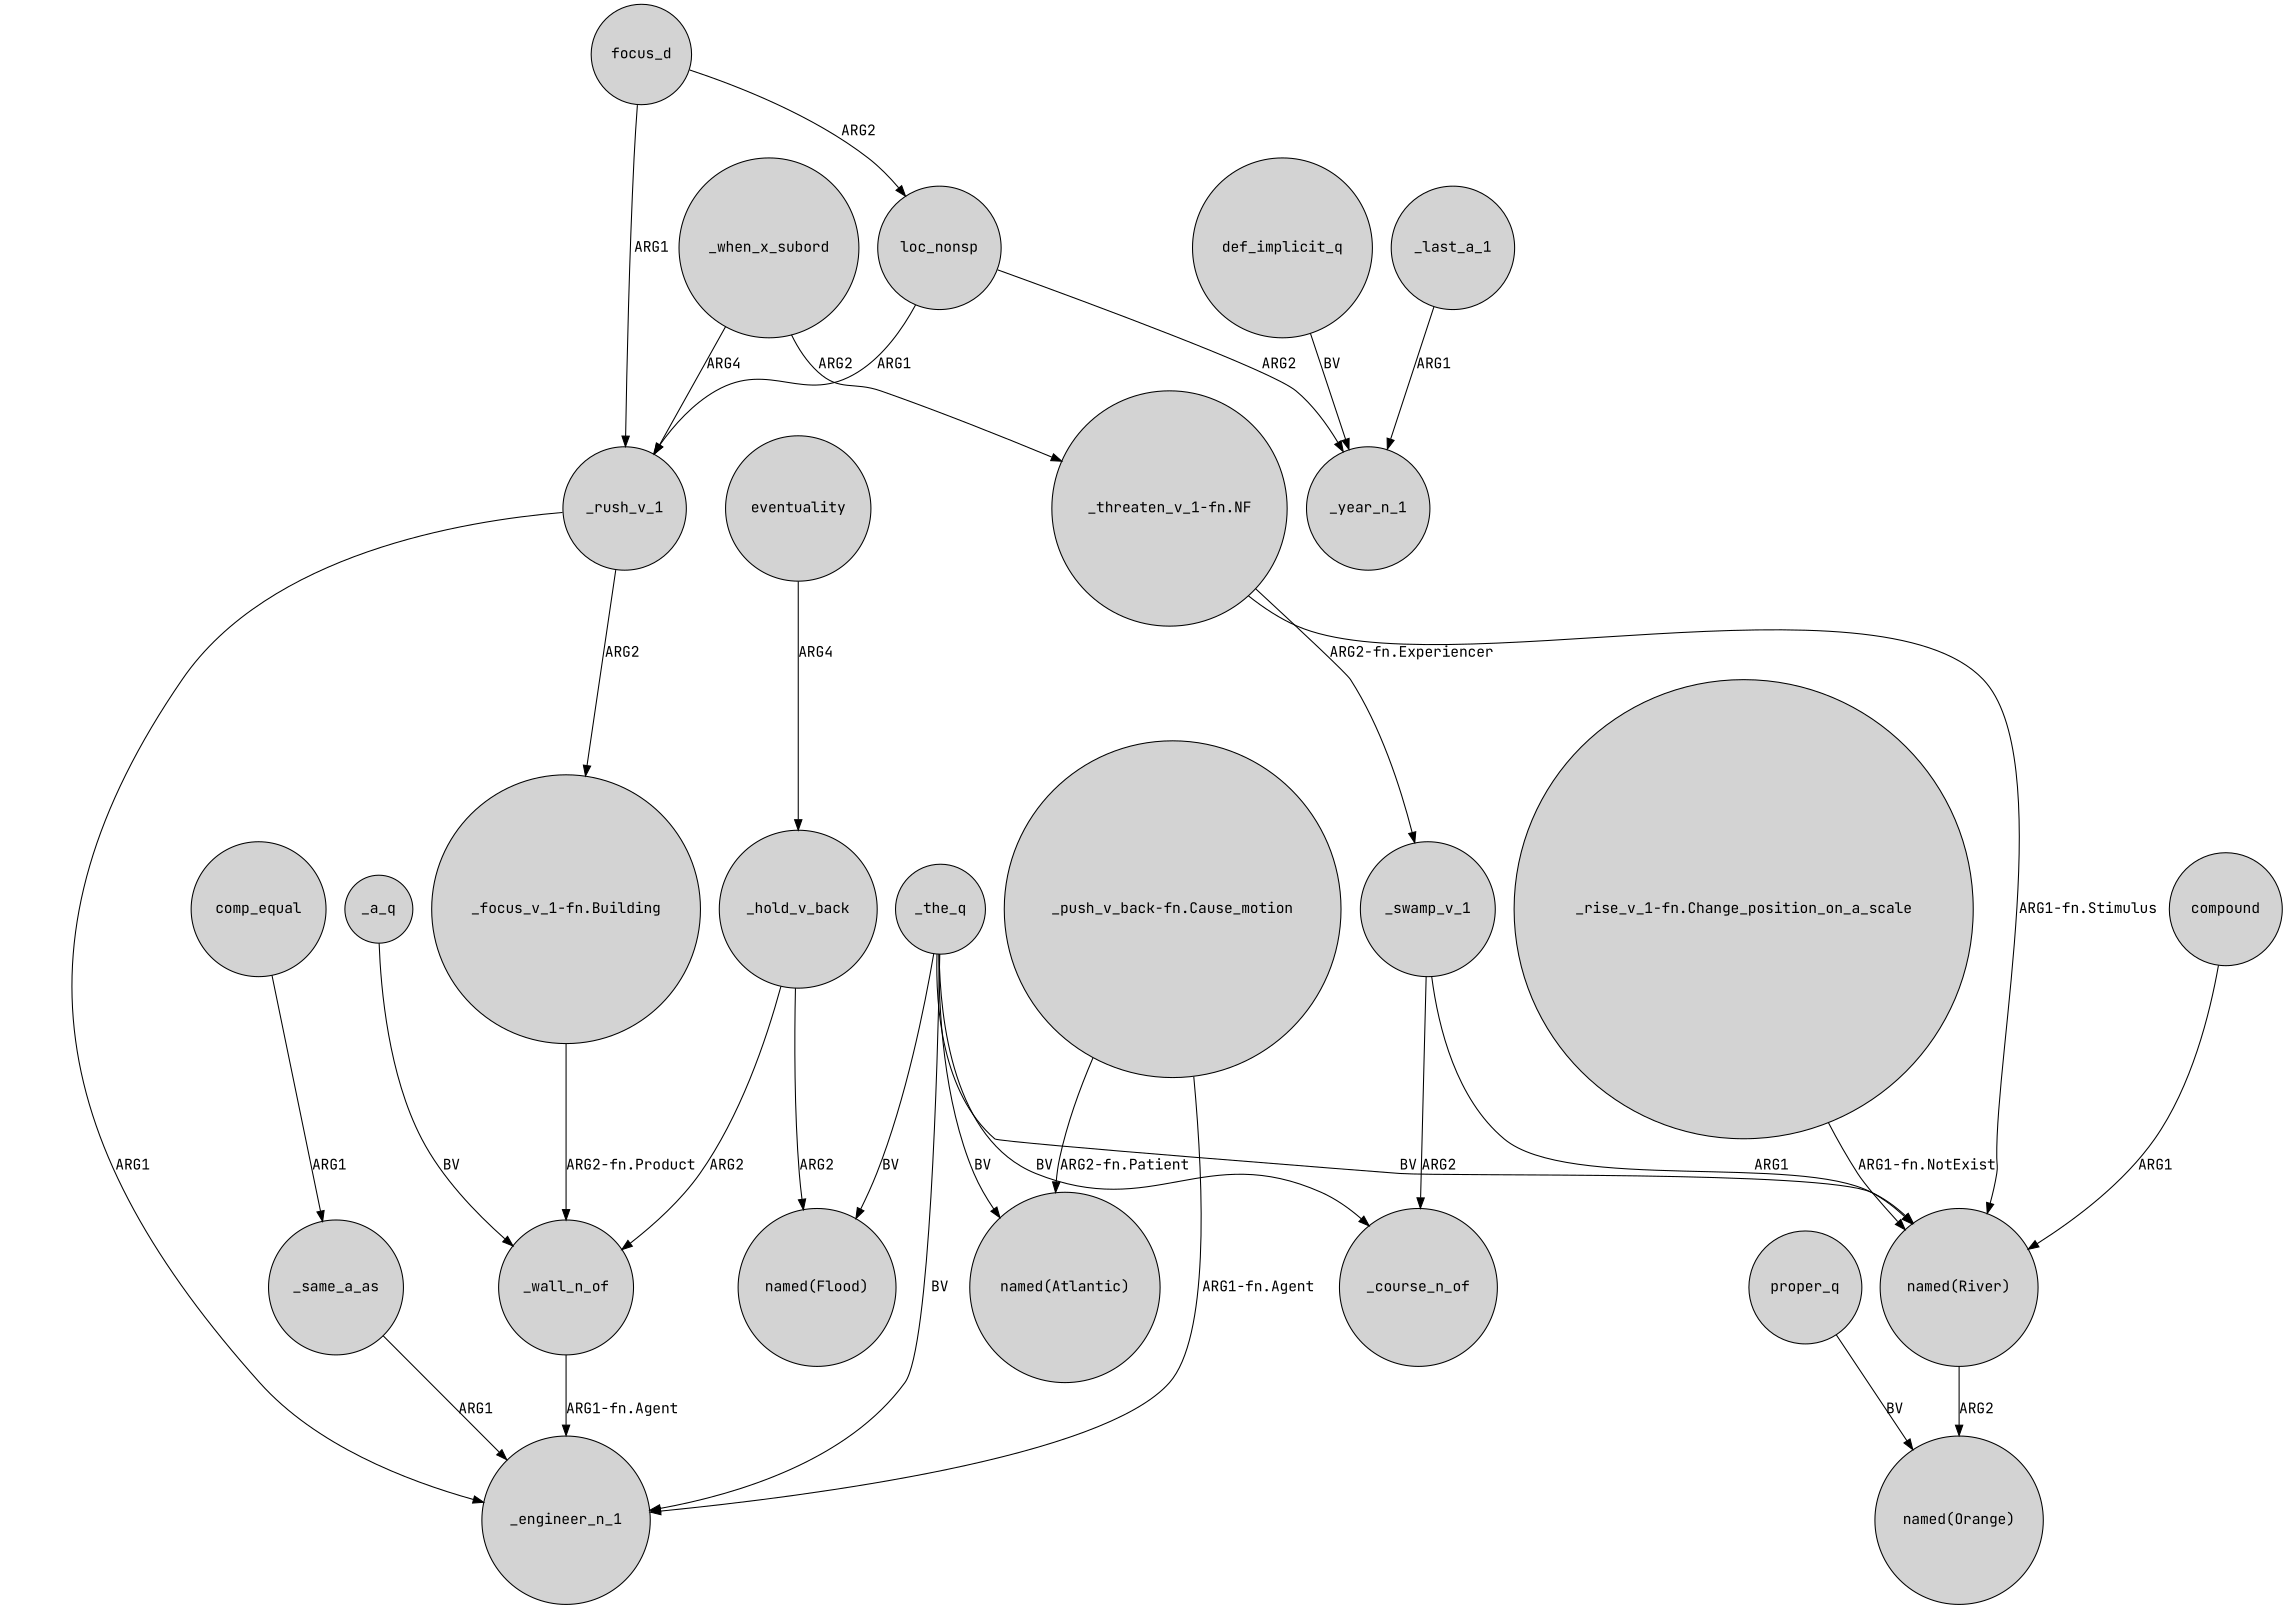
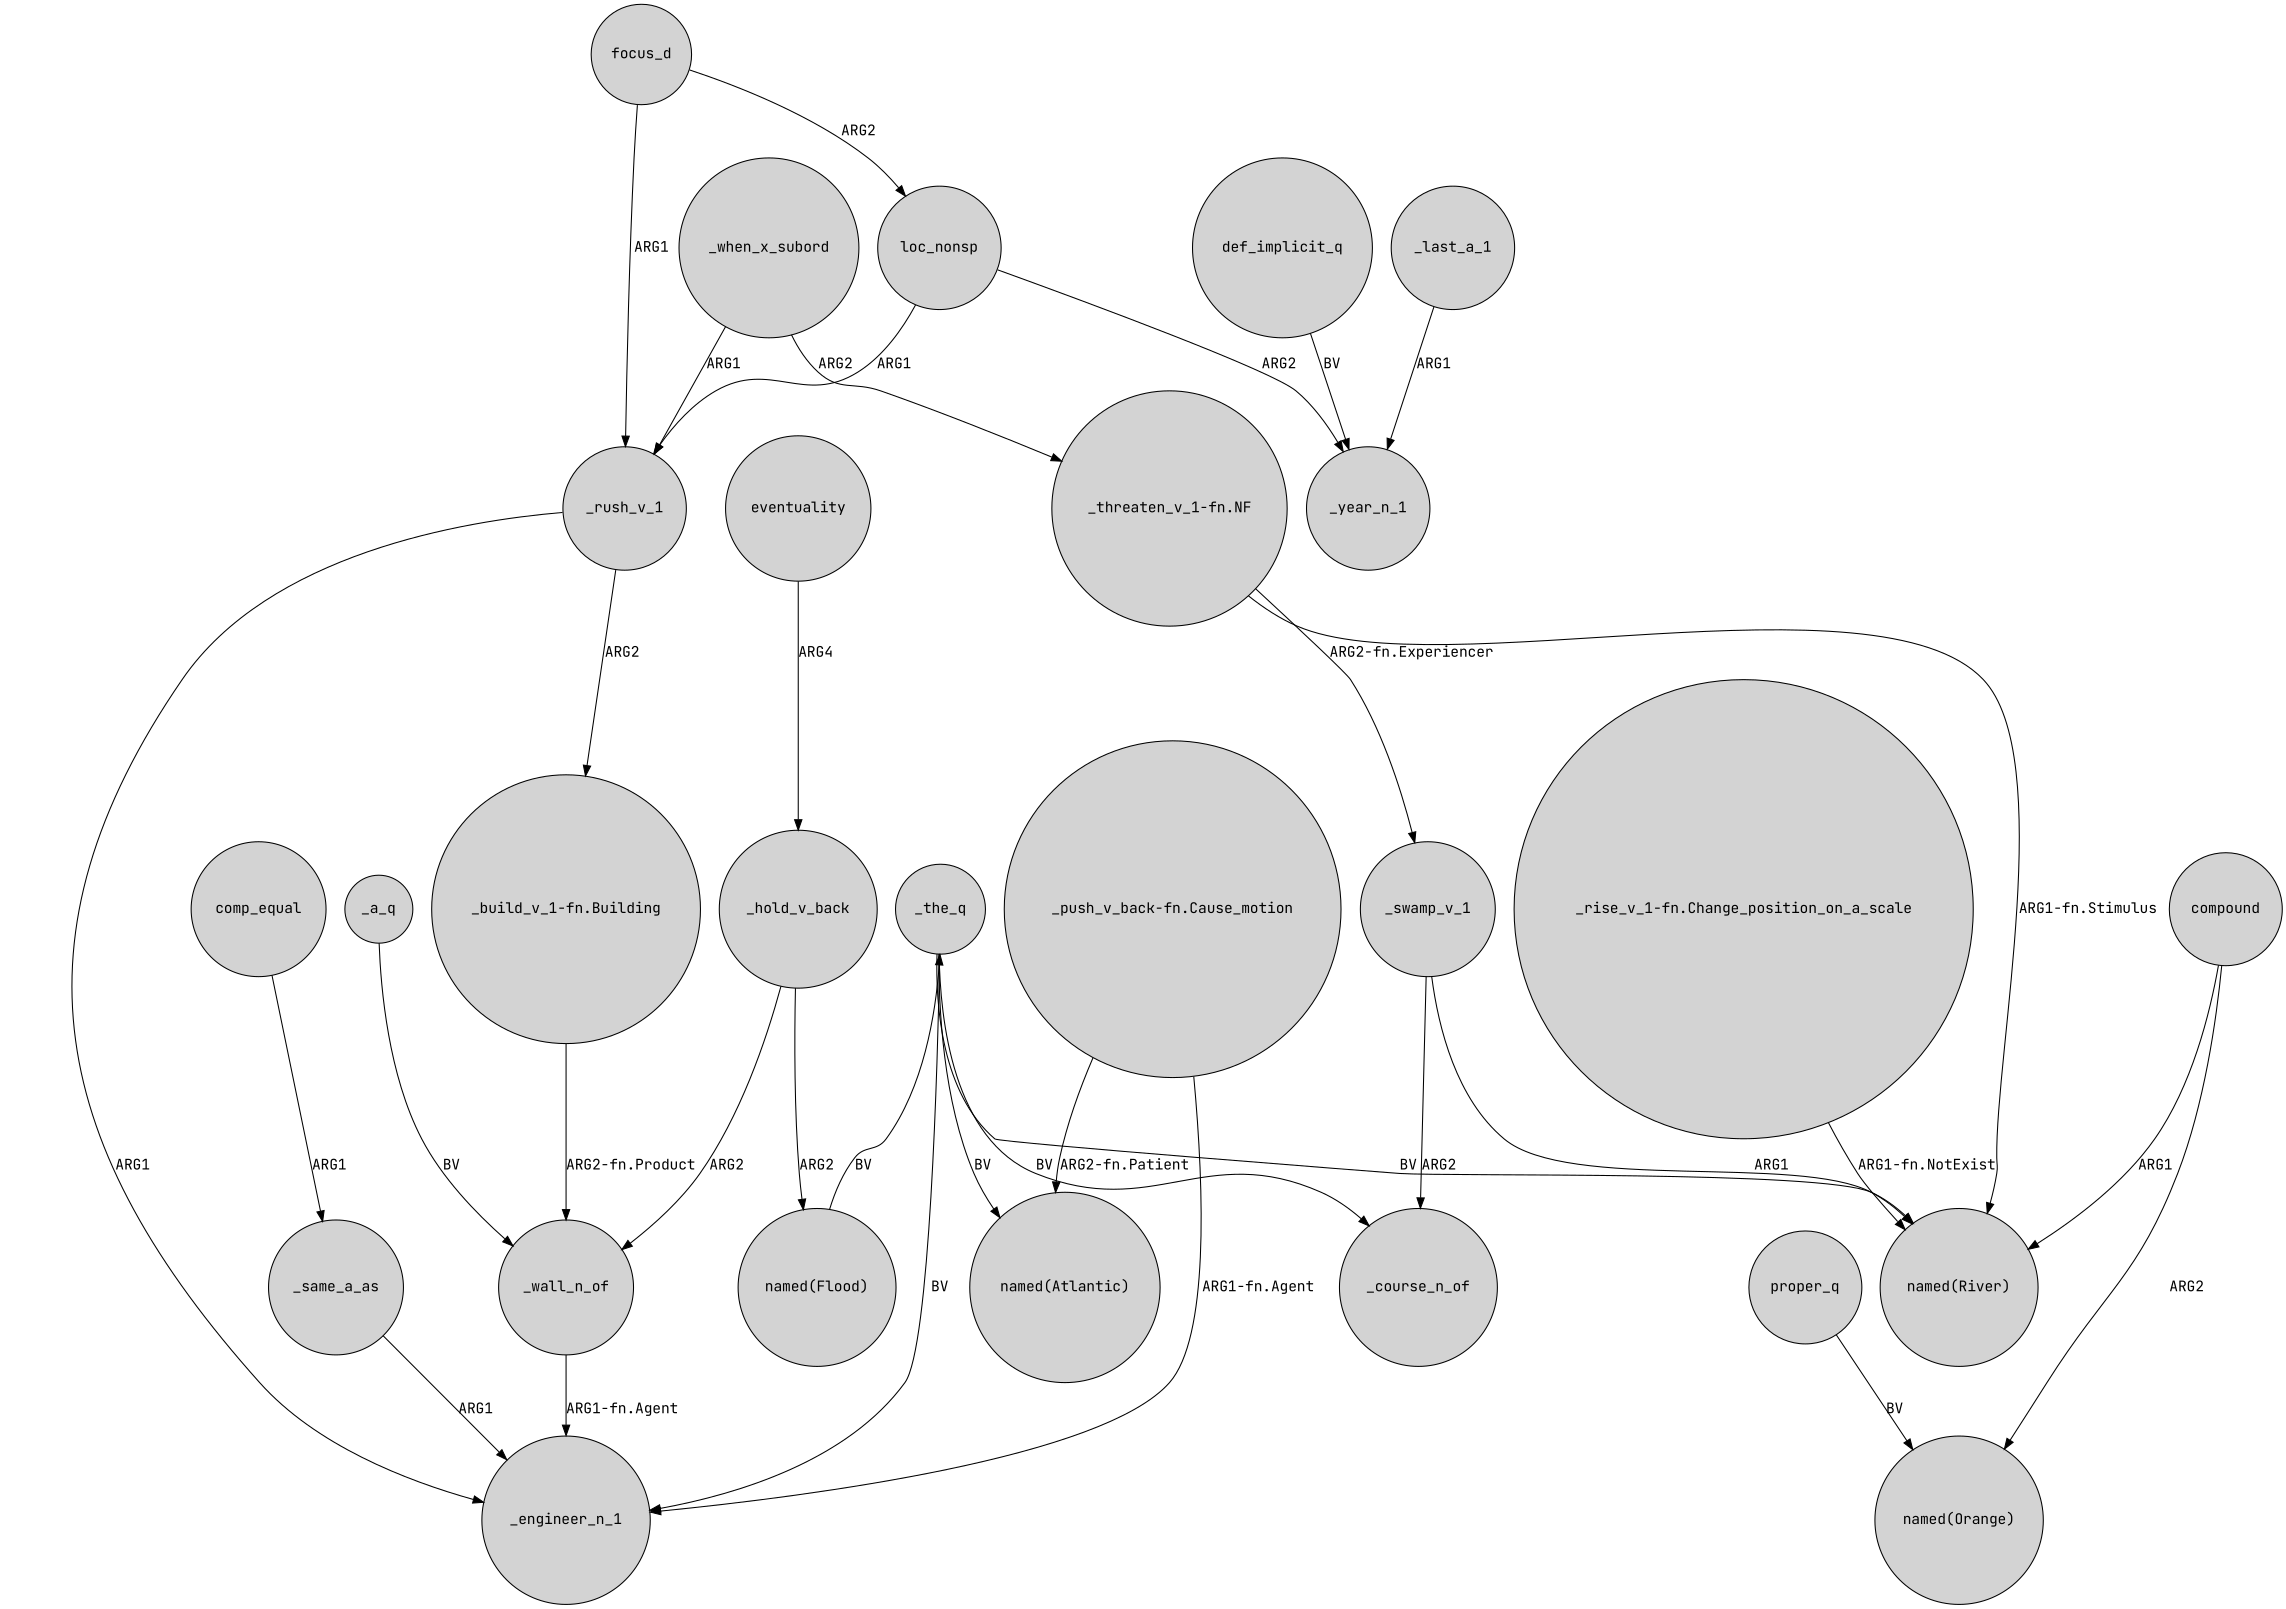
(724, 364) -> (724, 364)
(566, 909) -> (566, 909)
(906, 1084) -> (908, 1100)
(1959, 1396) -> (2157, 1220)
